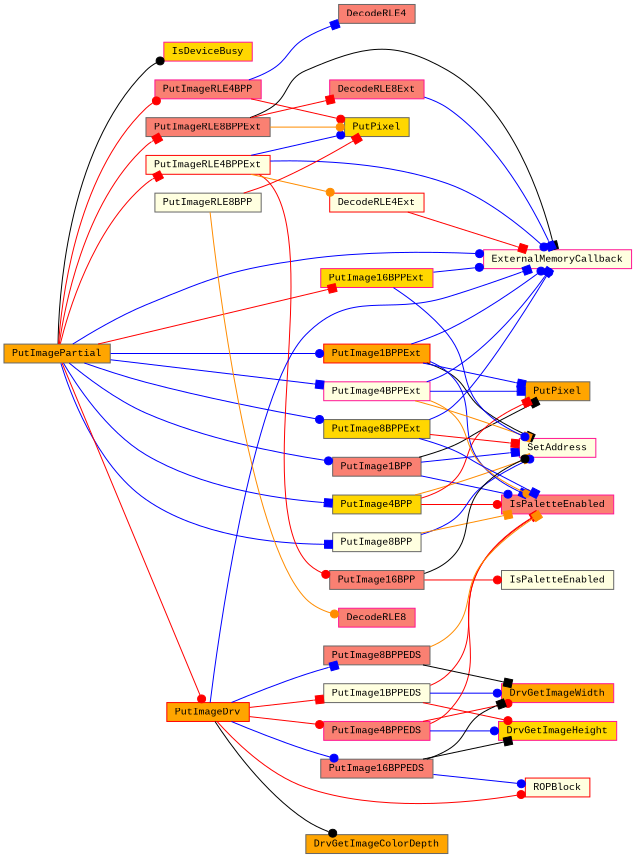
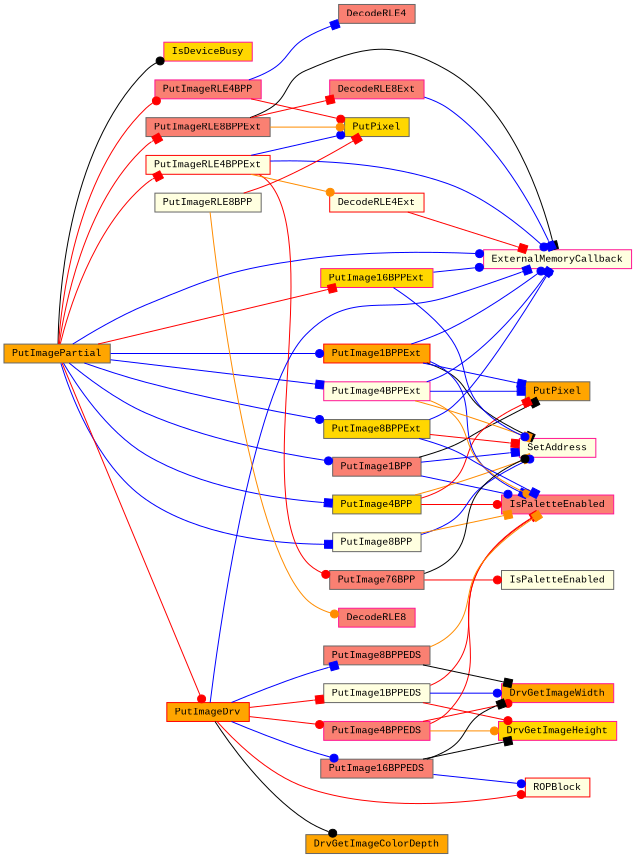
(377, 580) -> (377, 580)
(457, 731) -> (457, 731)
